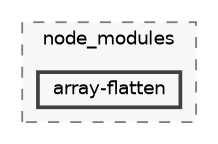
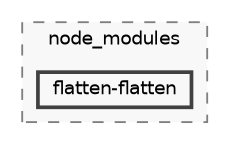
(109, 90) -> (115, 90)
